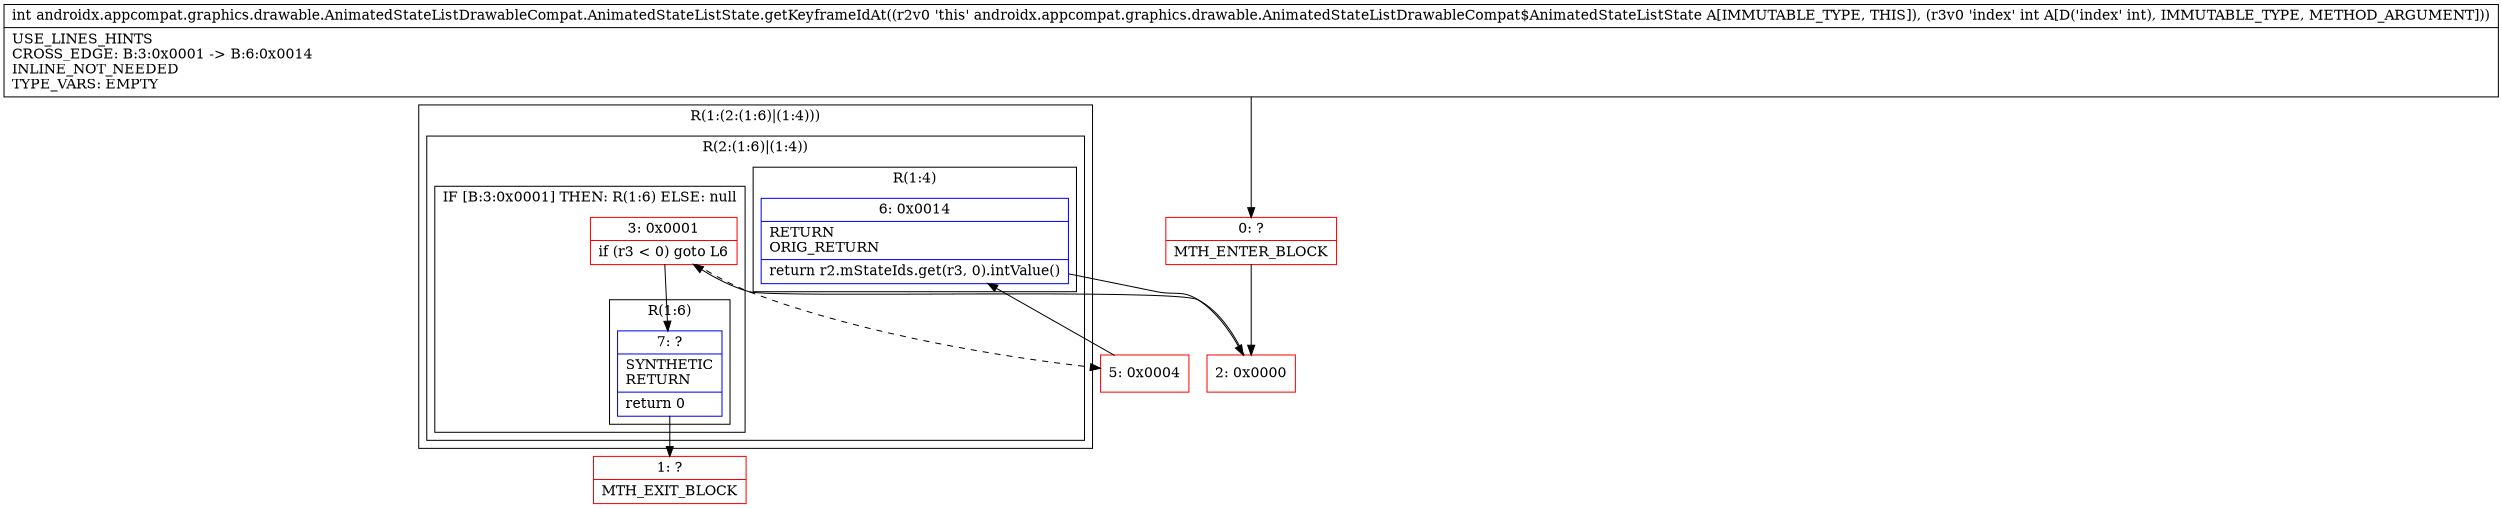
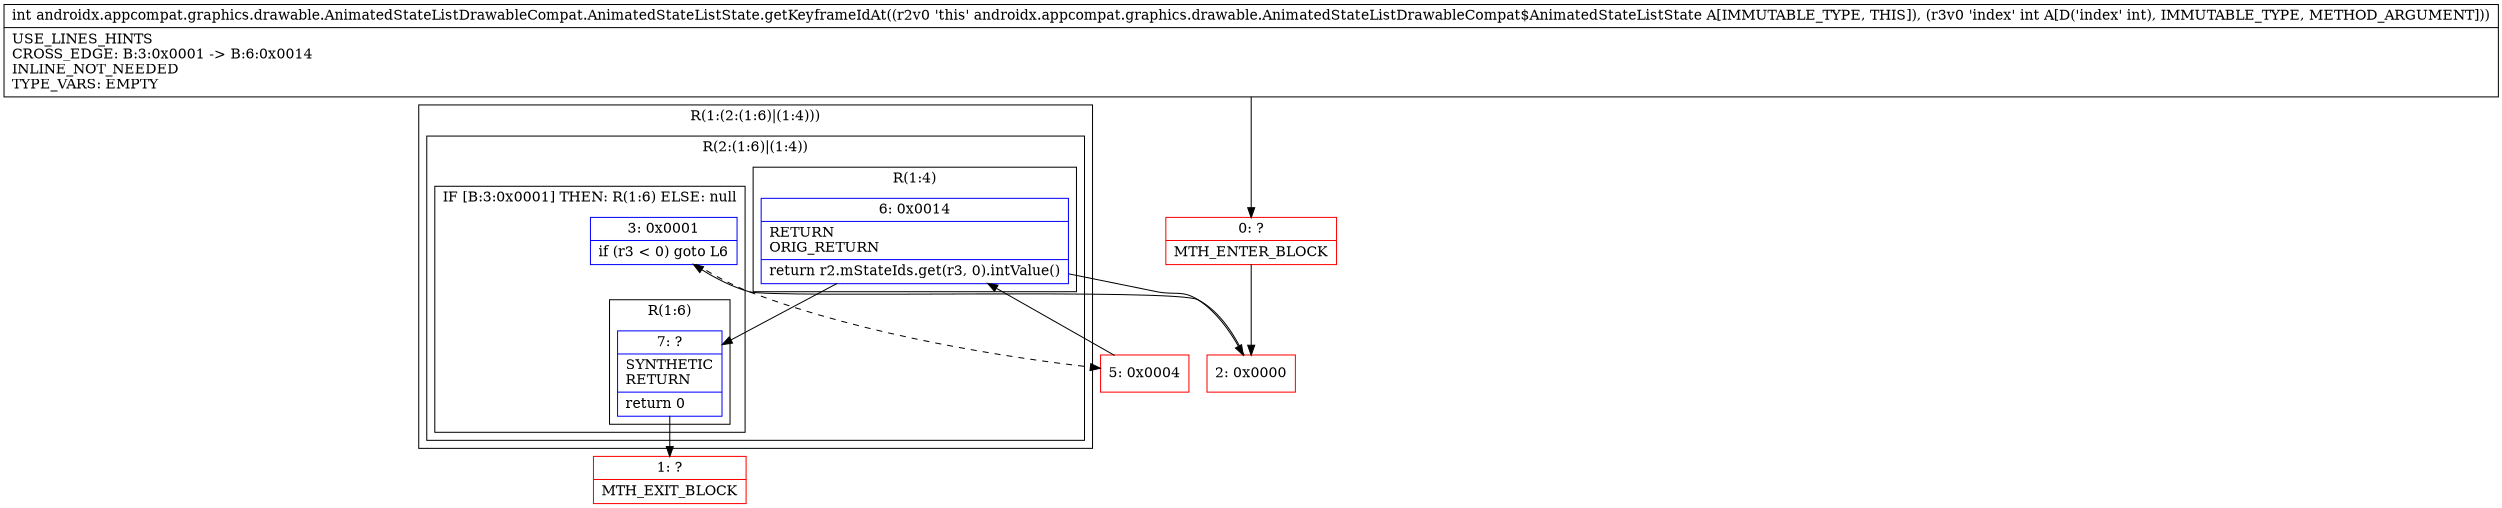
(664, 241) -> (664, 241)
(666, 293) -> (784, 312)
